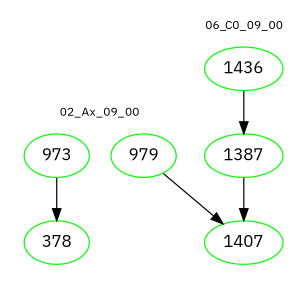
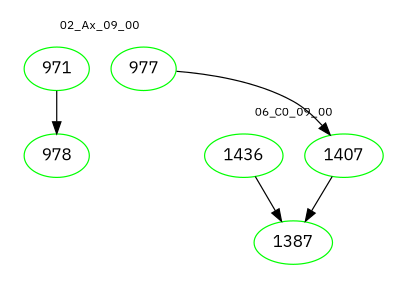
(57, 156) -> (57, 69)
(144, 156) -> (144, 69)
(244, 193) -> (322, 194)
(57, 243) -> (57, 156)
